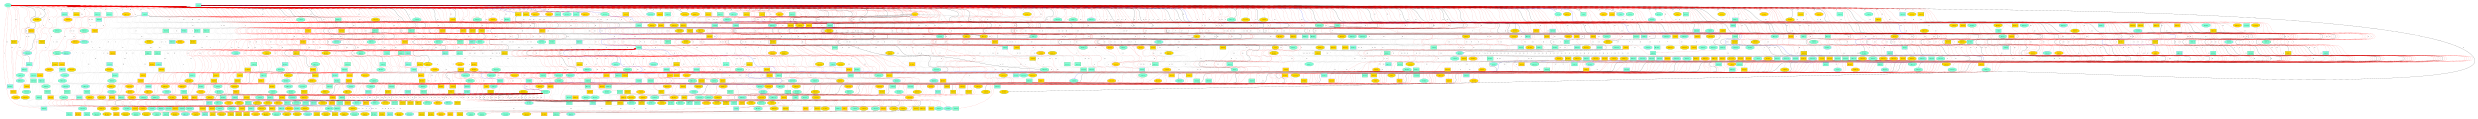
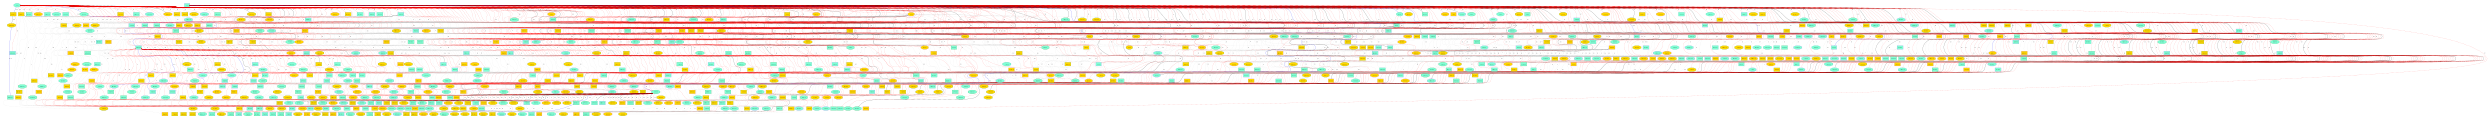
none -> (1068, 64)
(607, 75) -> (294, 75)
none -> (10, 97)
